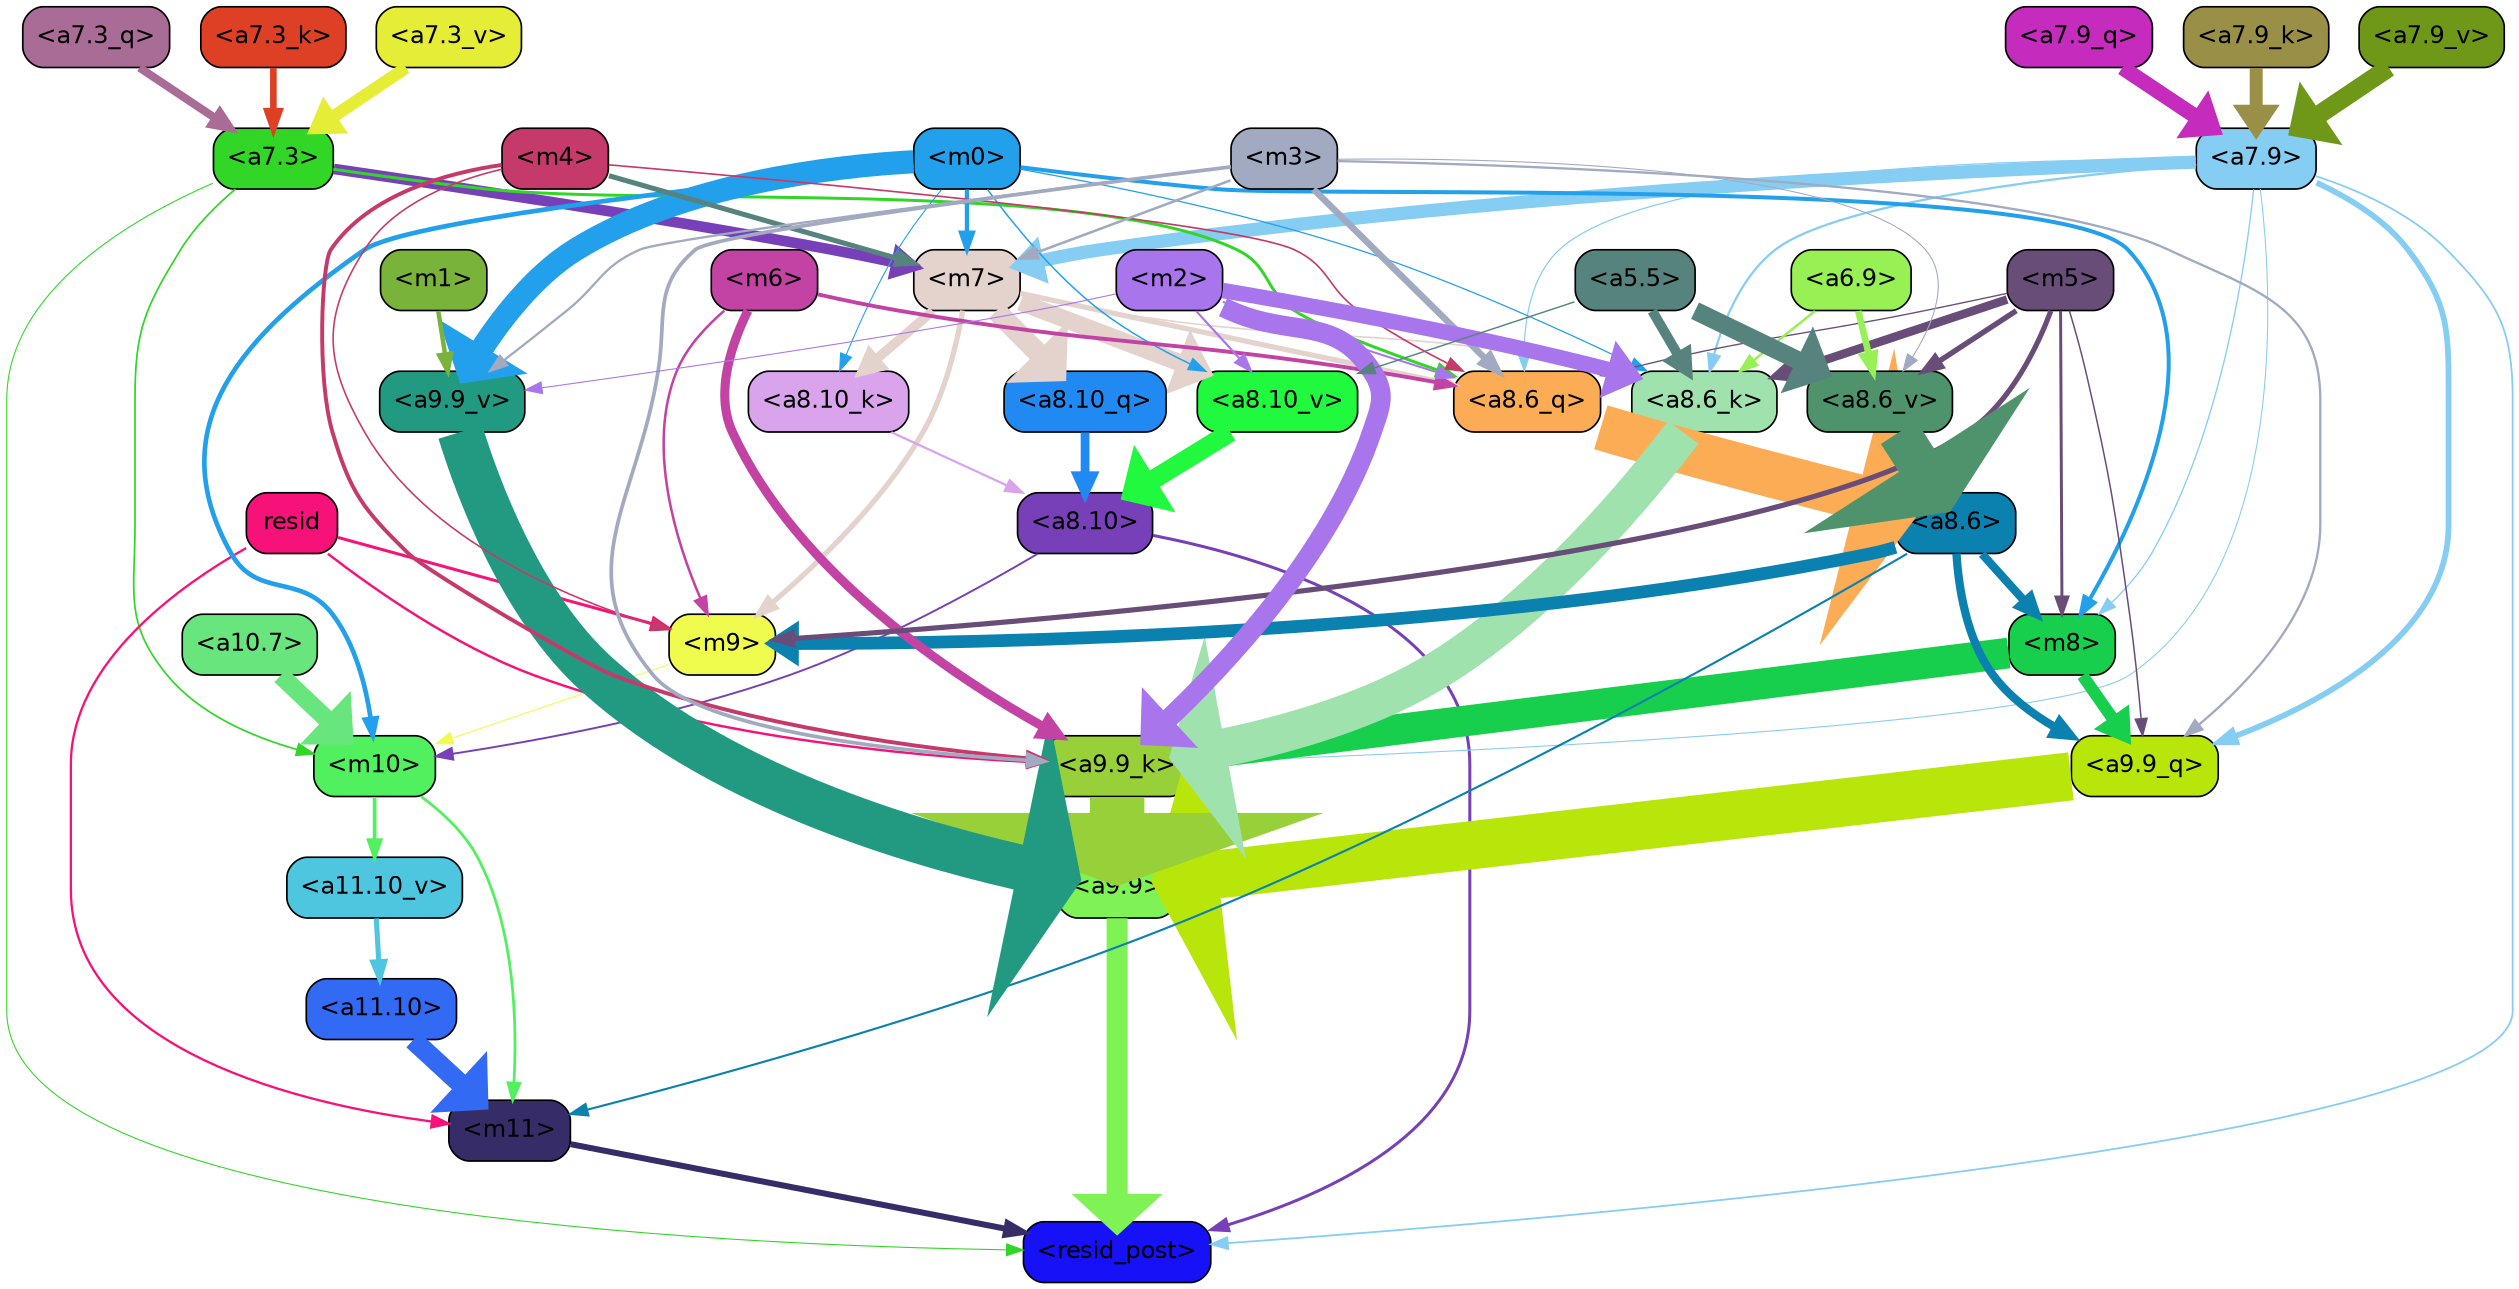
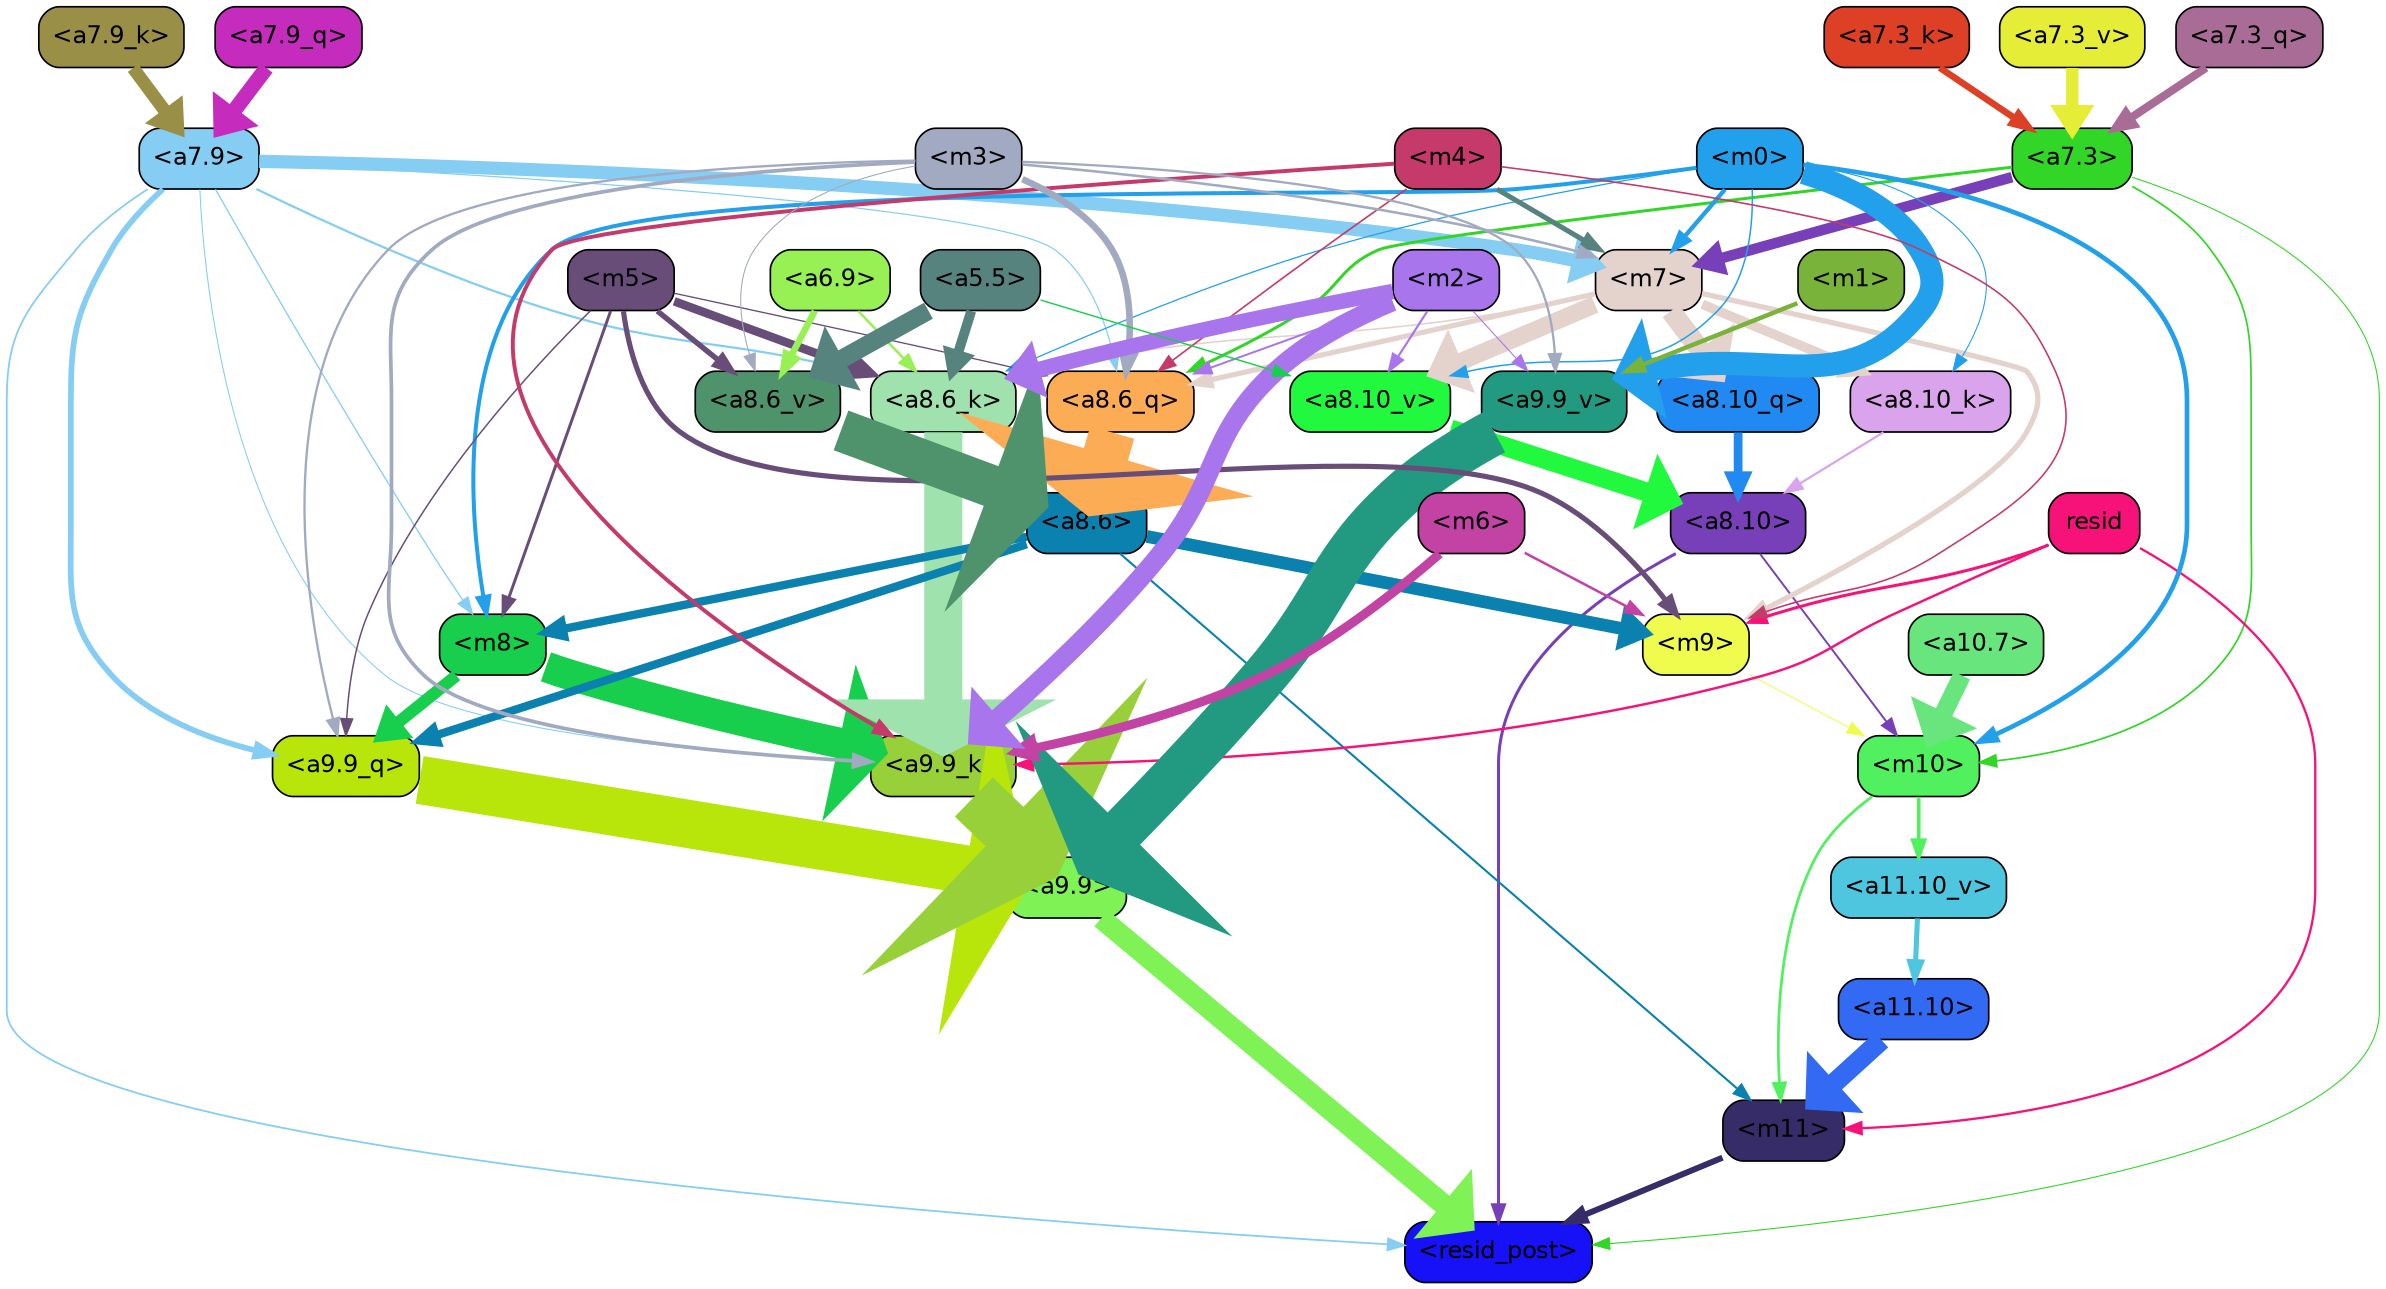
(2432, 37) -> none
(1490, 330) -> (1145, 332)
(1080, 336) -> none
